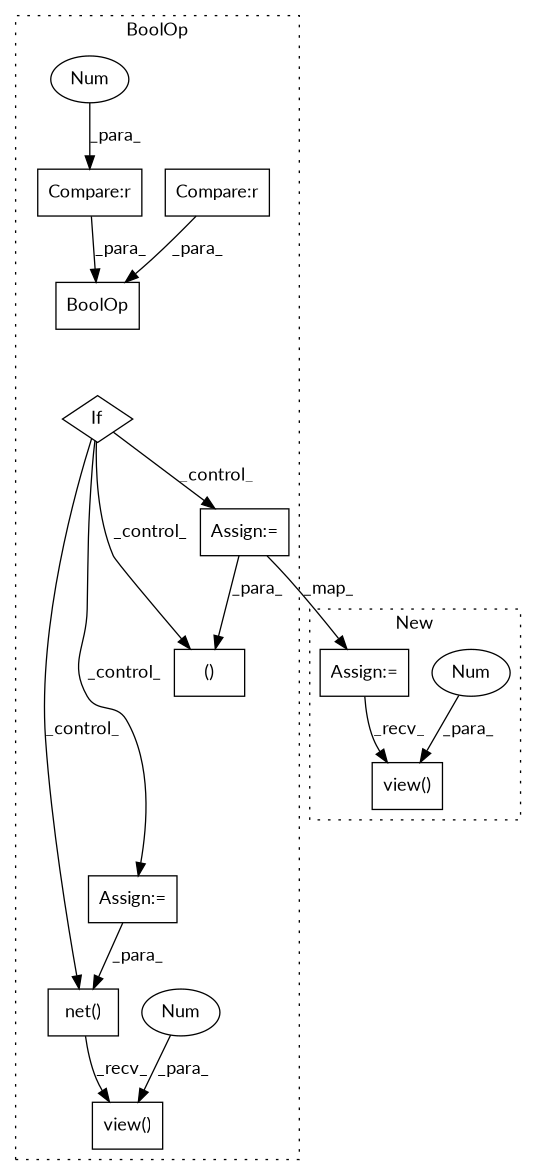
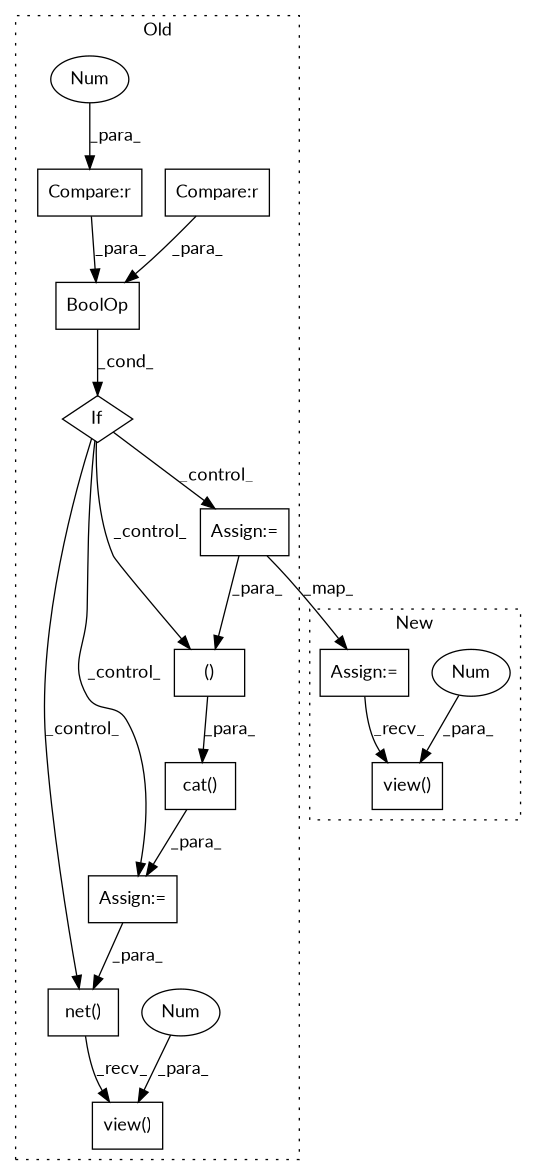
(157, 31) -> (157, 31)
none -> (98, 356)
none -> (200, 786)
